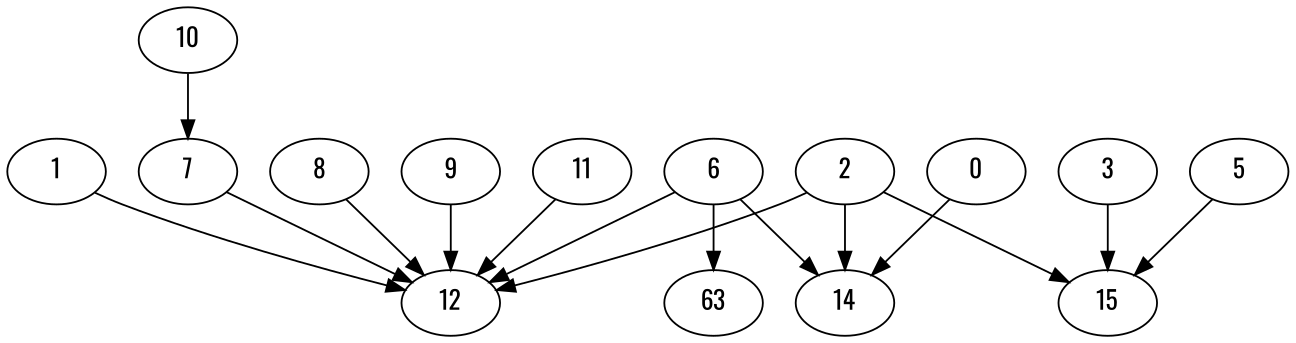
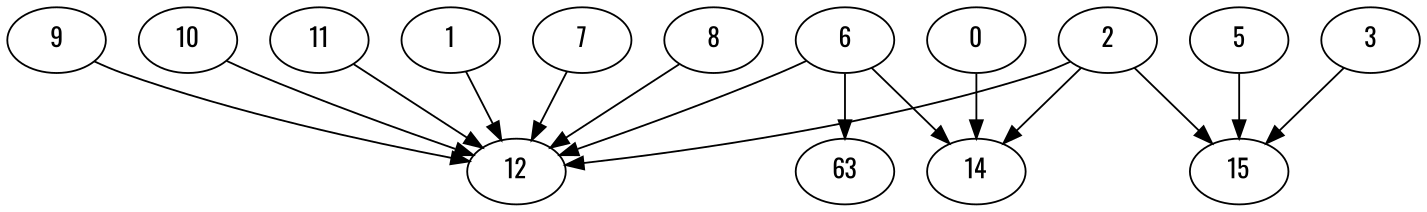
(188, 97) -> (340, 107)
